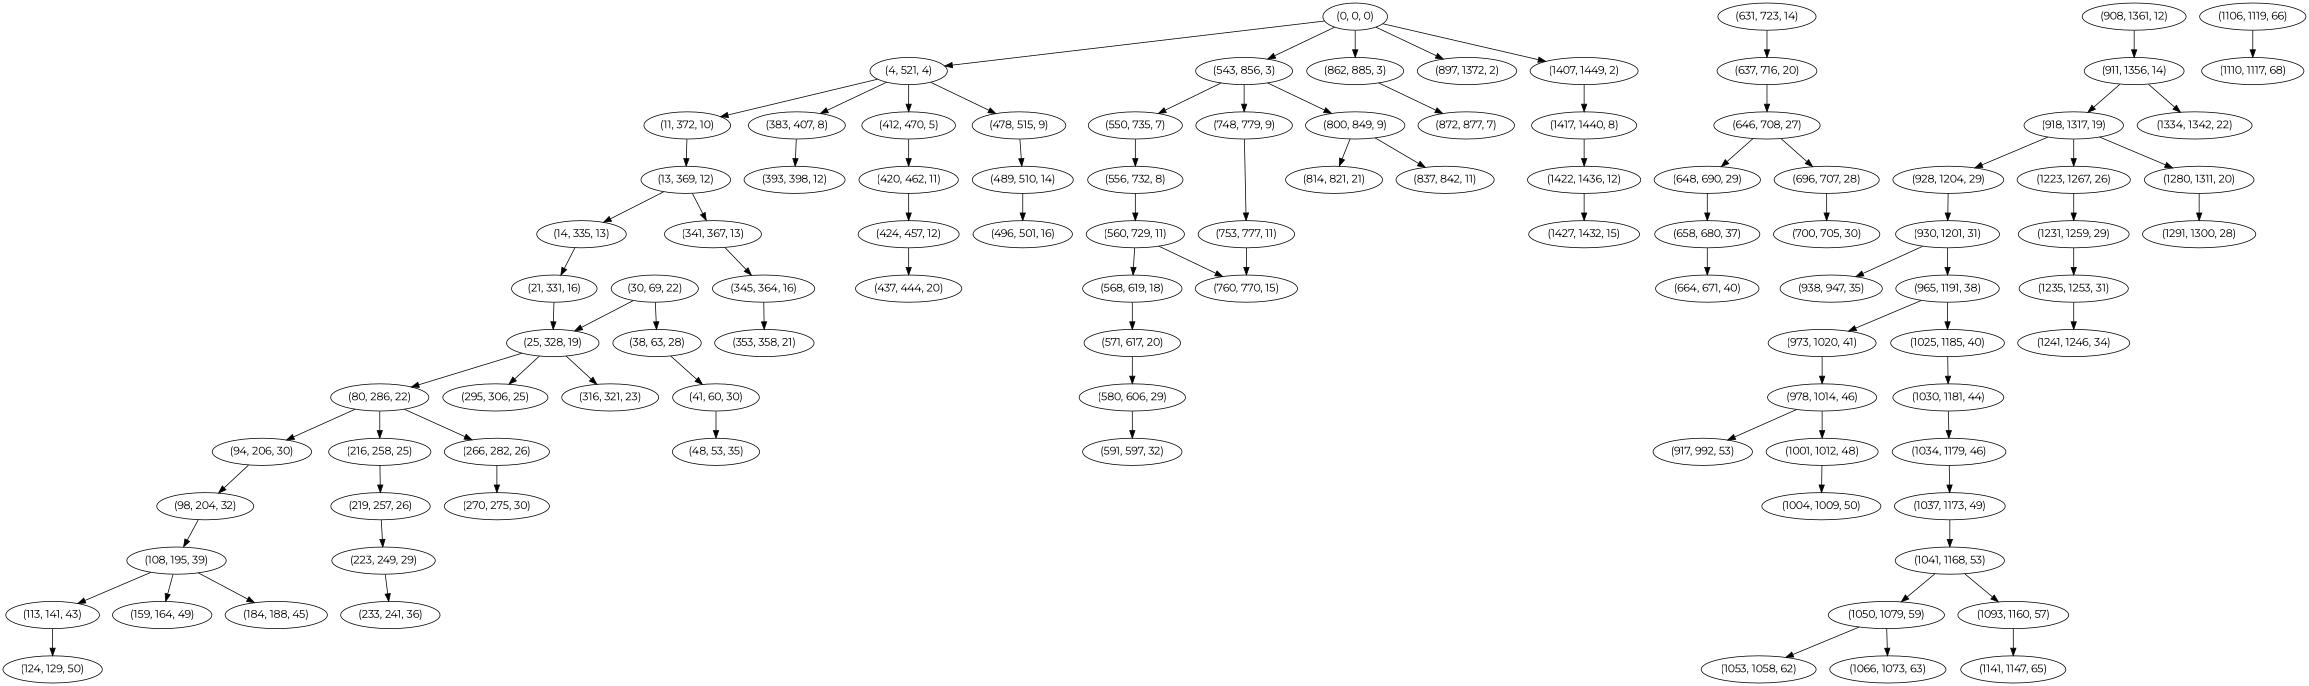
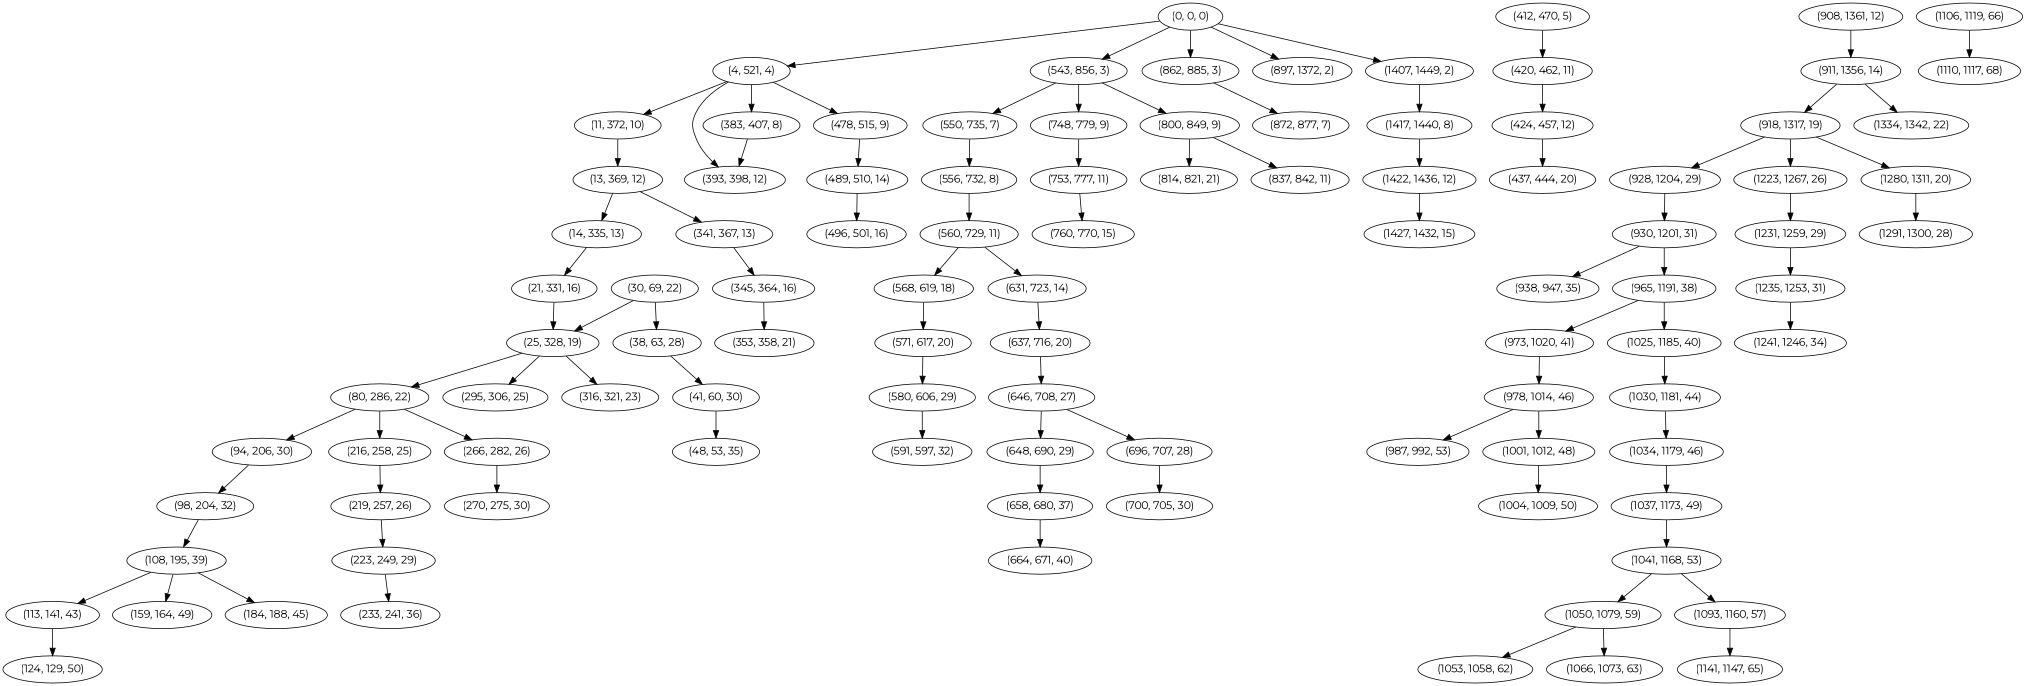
(909, 95) -> (694, 117)
(1187, 260) -> (1000, 259)
(1703, 452) -> (1418, 452)
